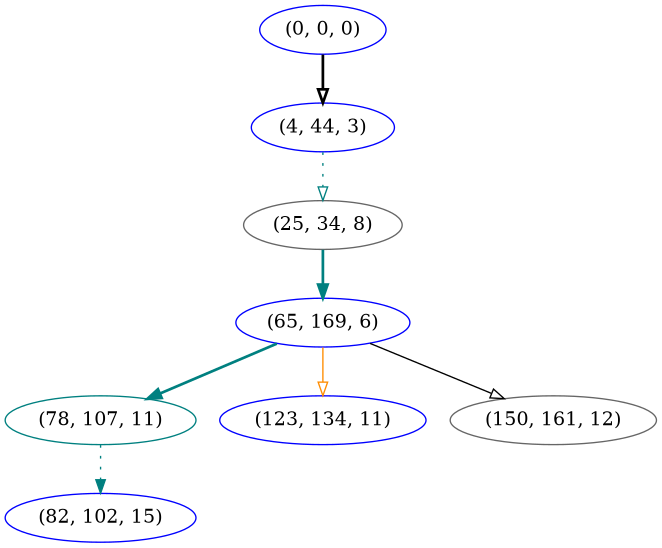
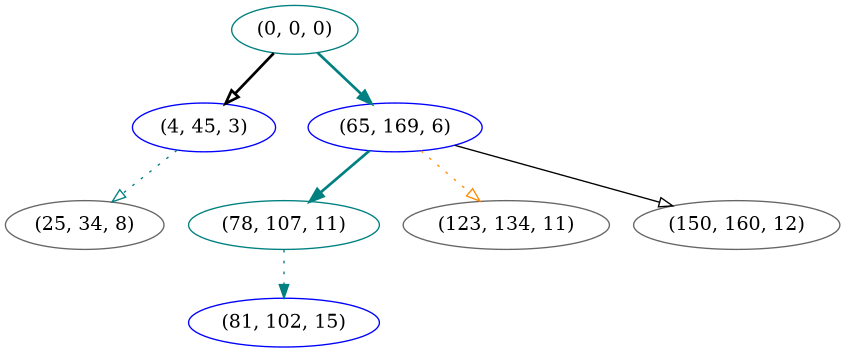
(323, 30) -> (295, 30)
(323, 127) -> (204, 127)
(323, 267) -> (339, 73)
(323, 365) -> (445, 171)
(323, 420) -> (506, 225)
(553, 420) -> (737, 225)
(101, 518) -> (284, 323)
